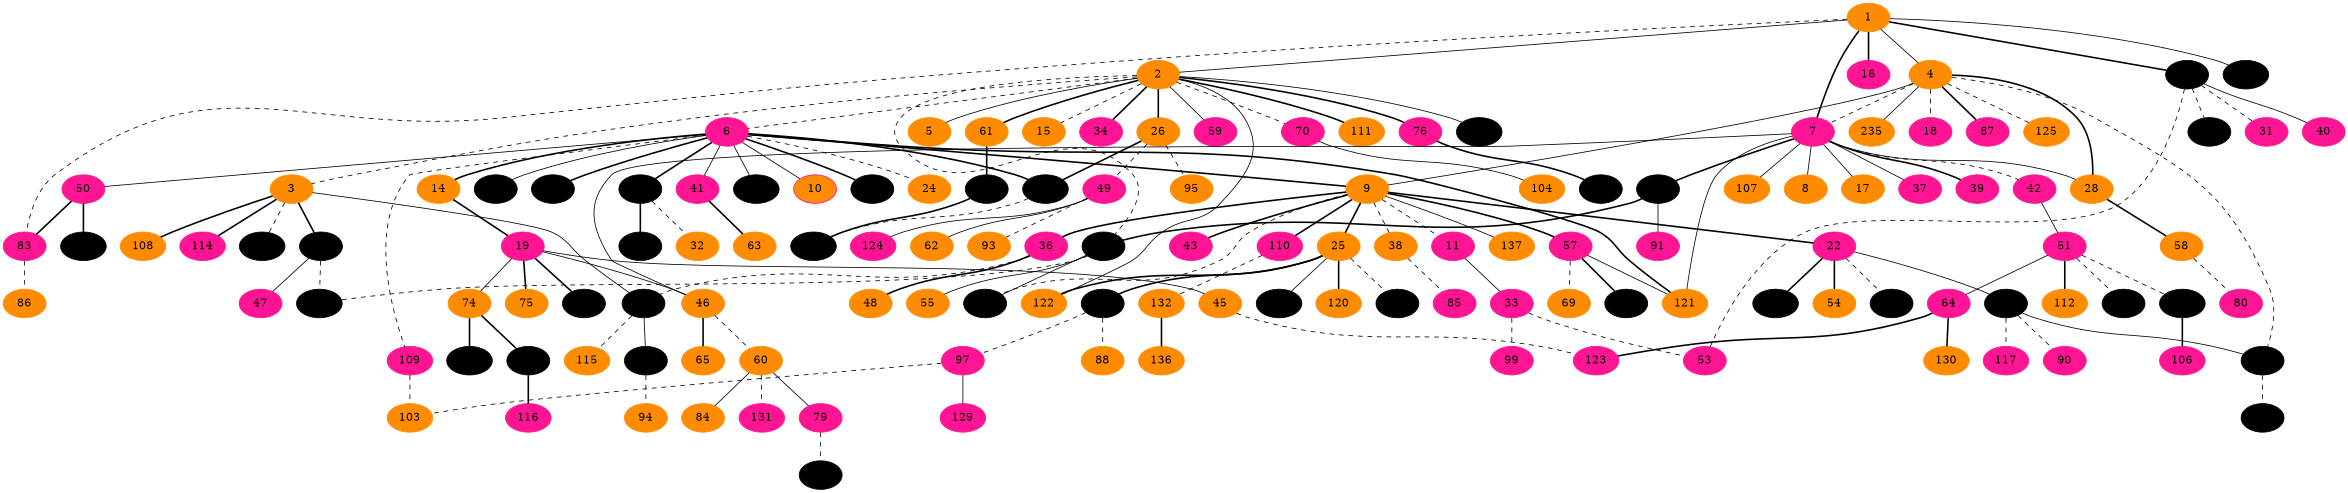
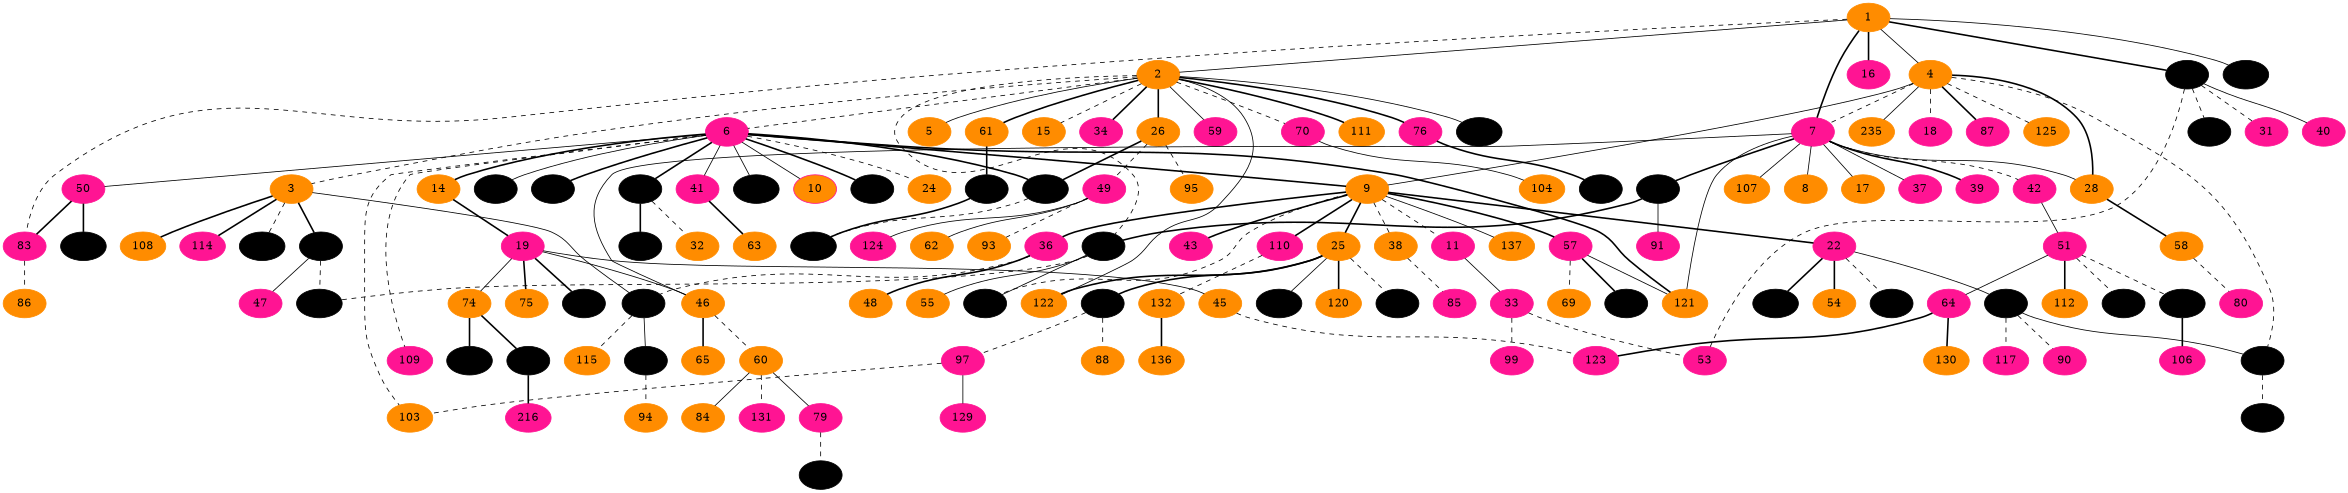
(410, 389) -> (398, 174)
(528, 418) -> (528, 418)
